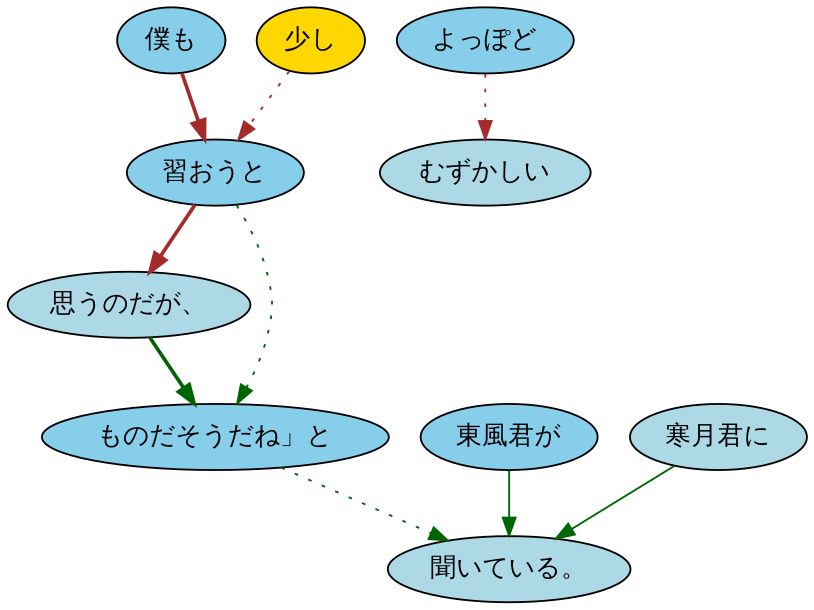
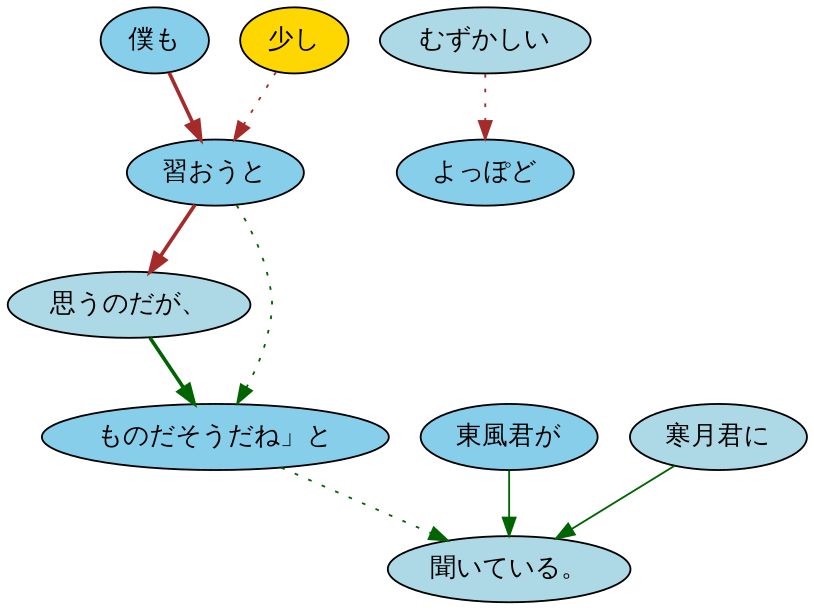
(485, 97) -> (485, 97)
